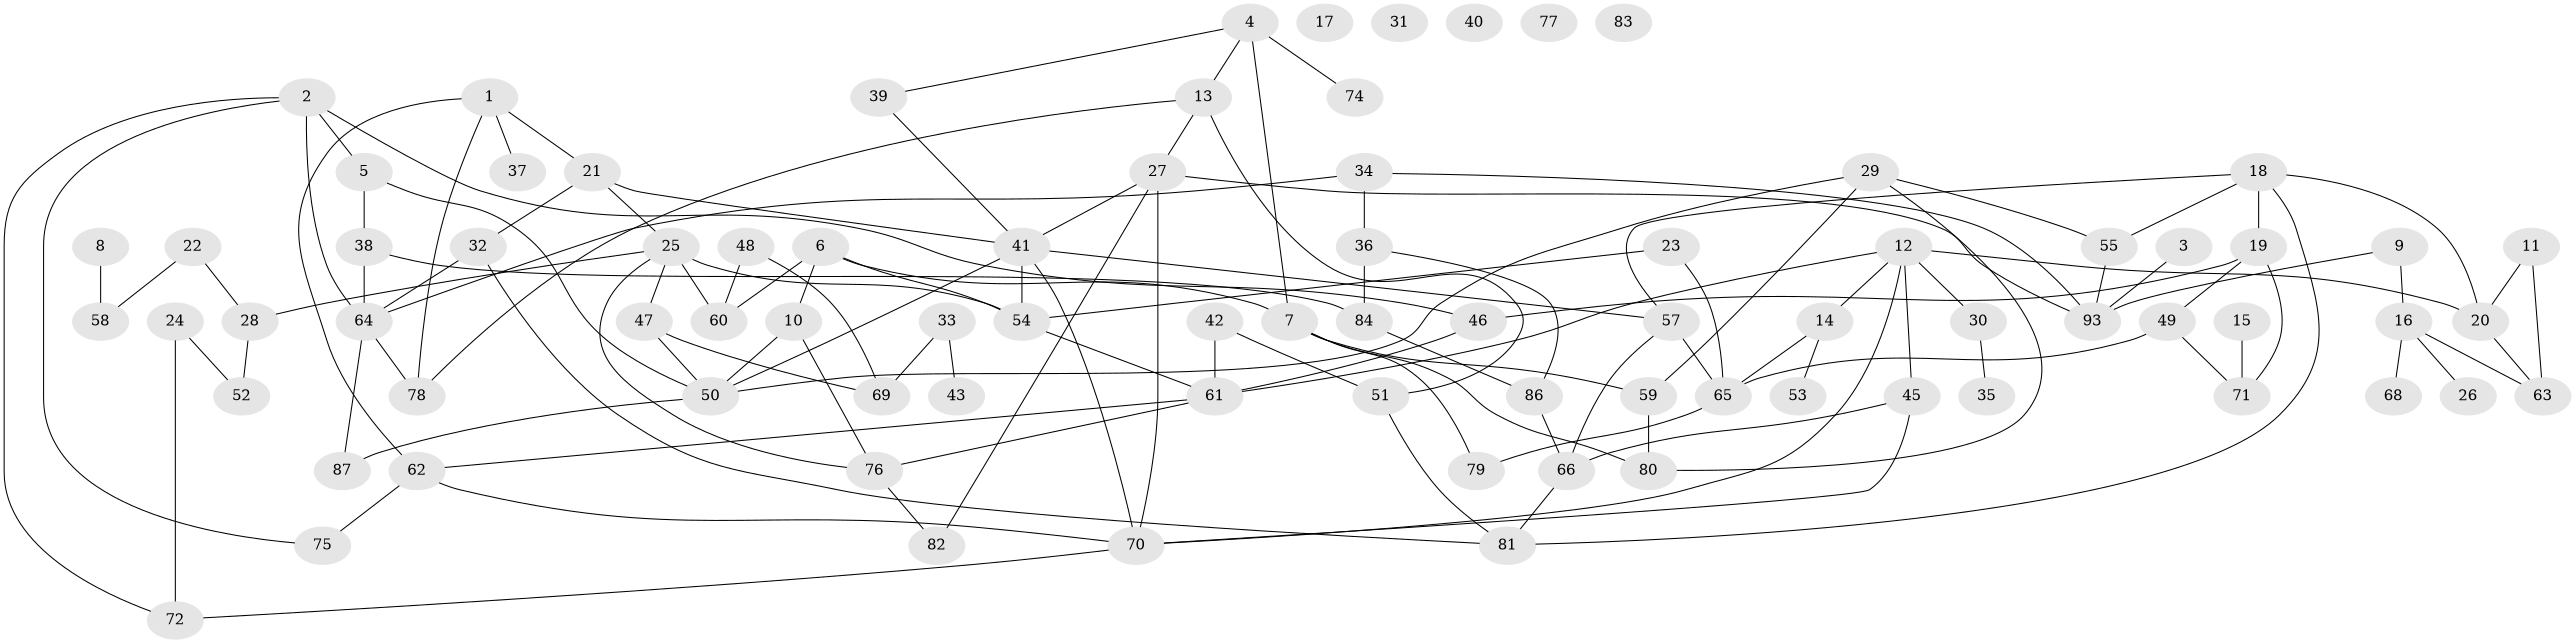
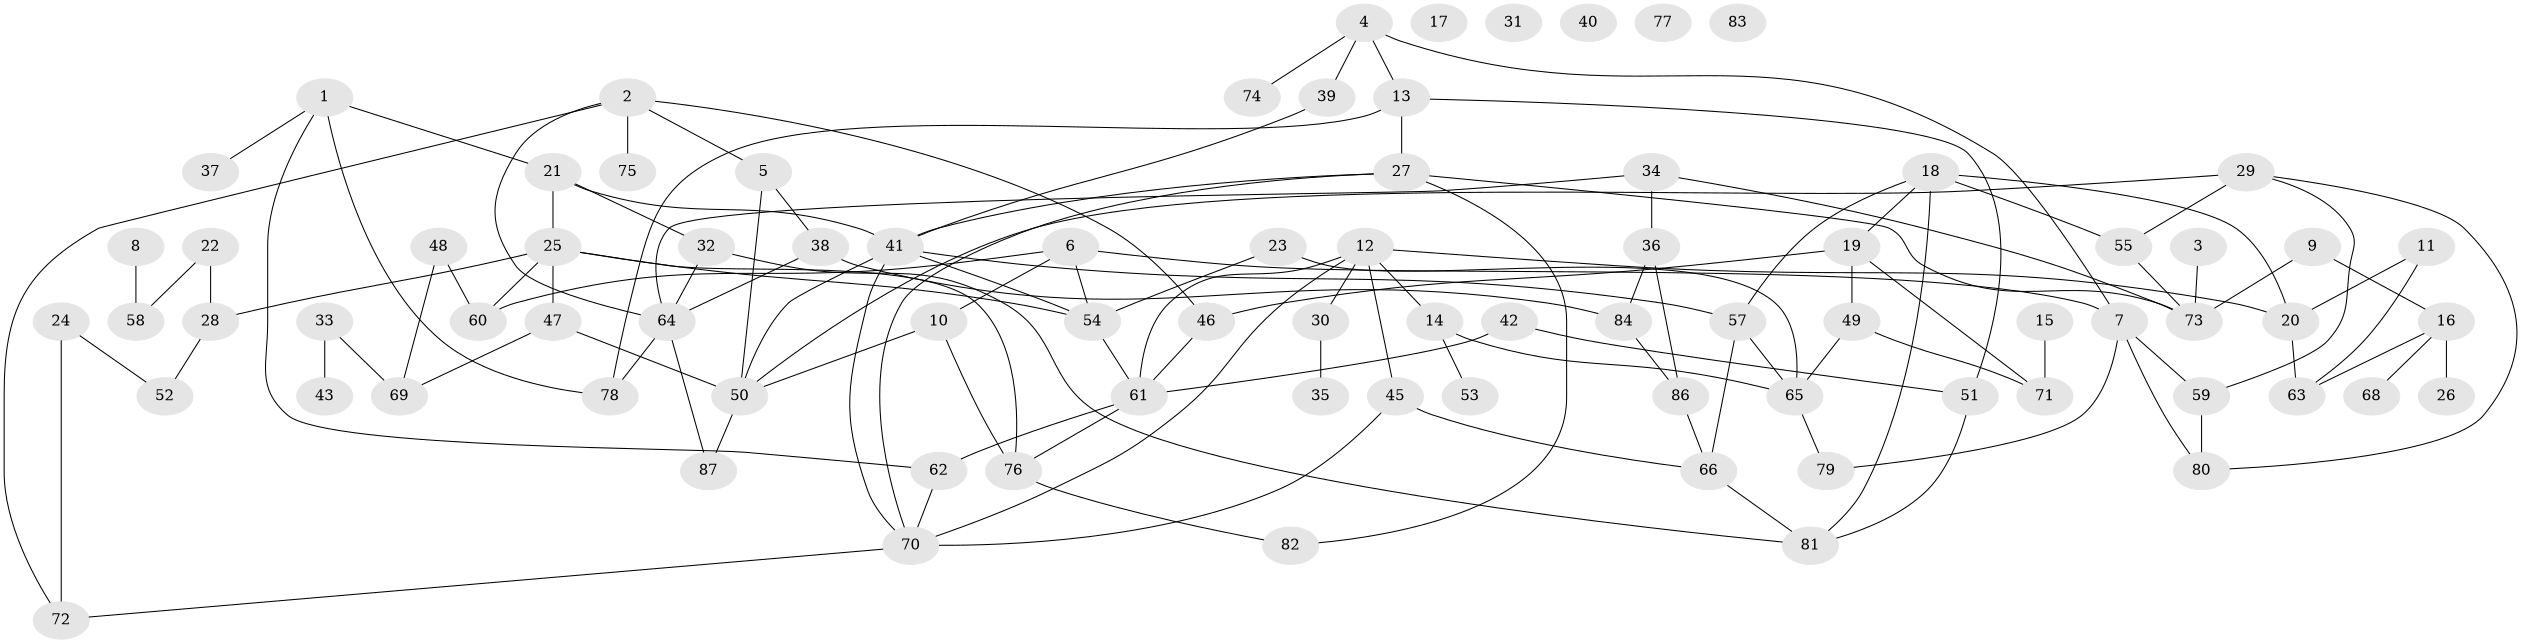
(2093, 322) -> (2194, 322)
(370, 508) -> none
